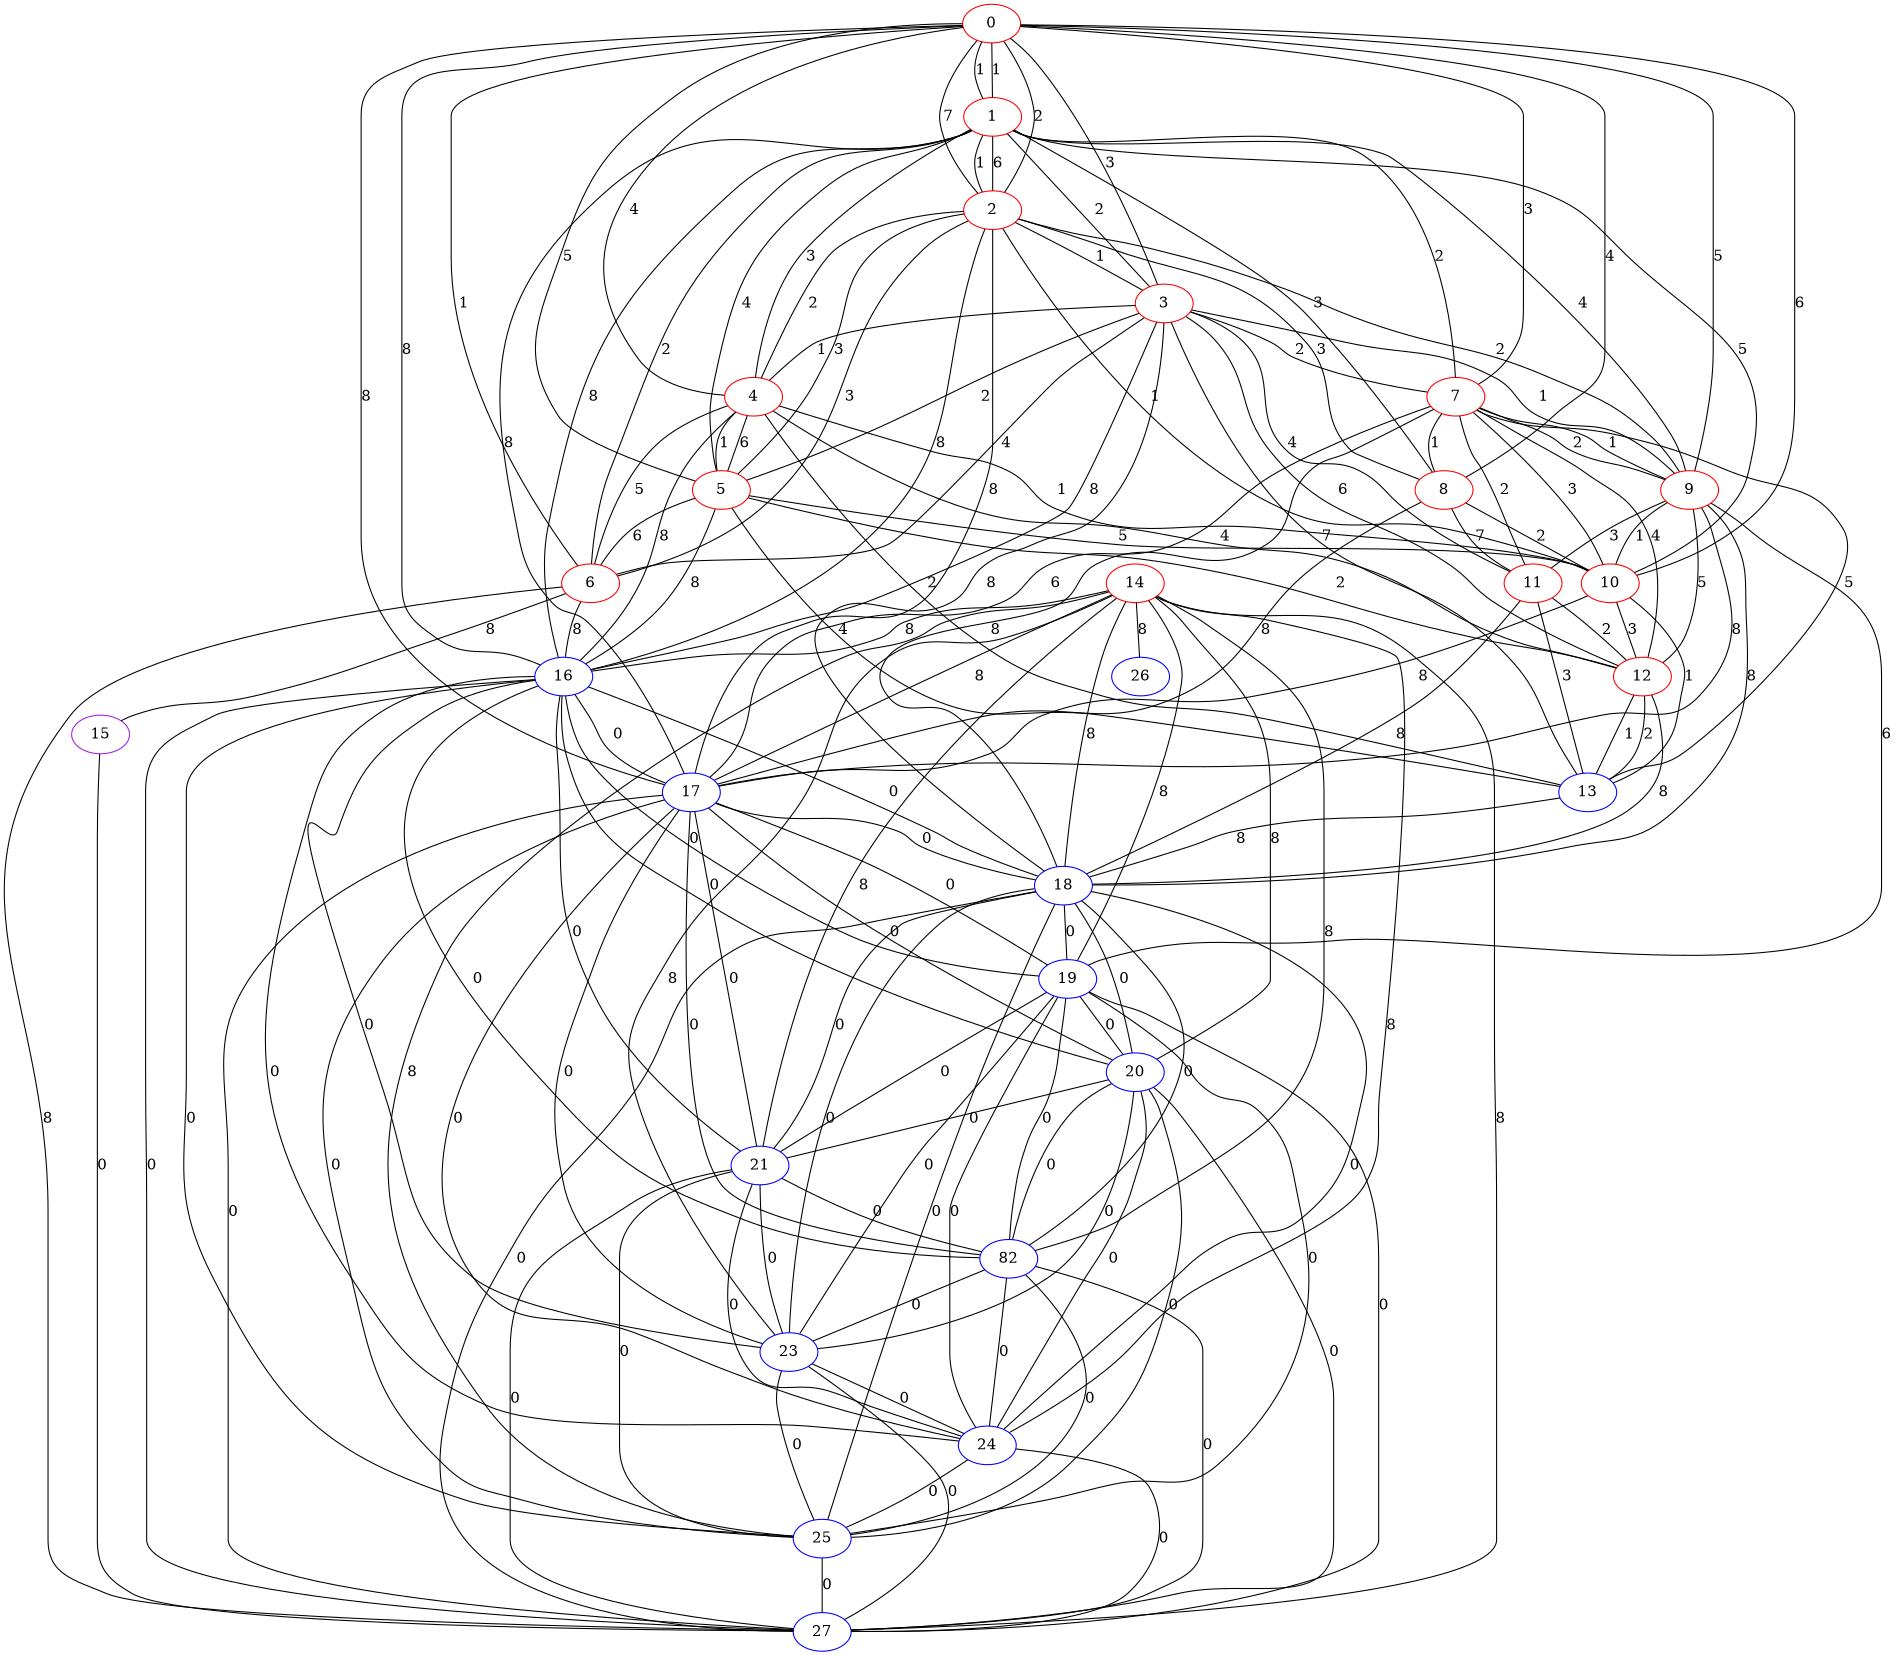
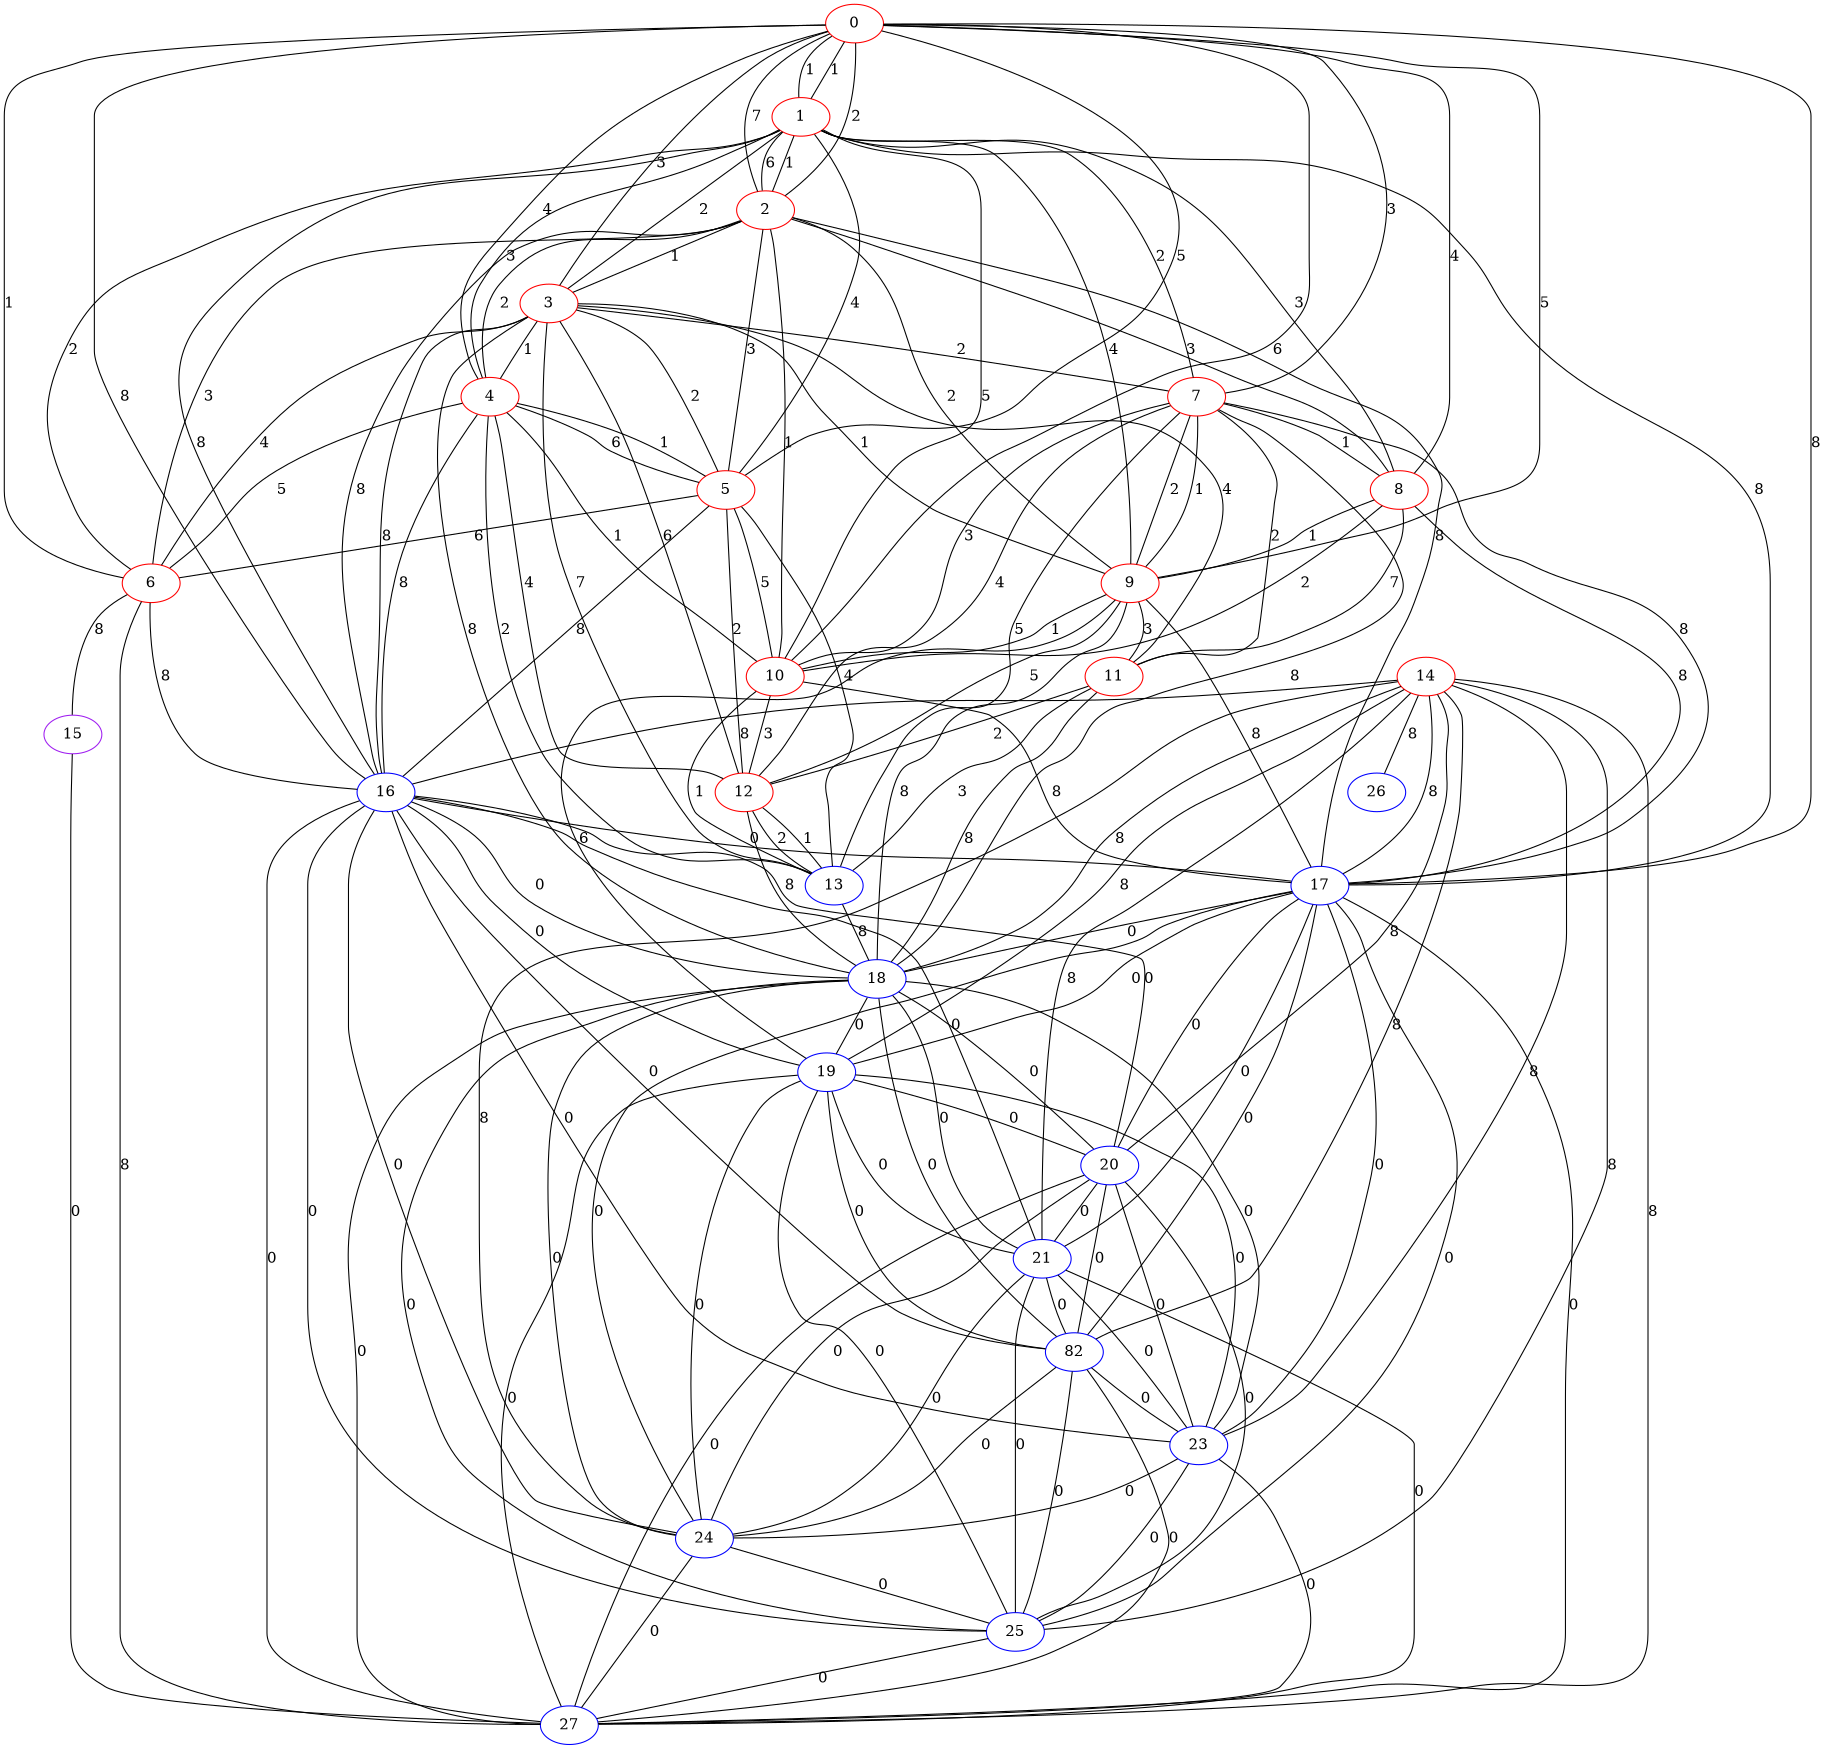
none -> (1281, 546)
(1056, 583) -> (1684, 630)
